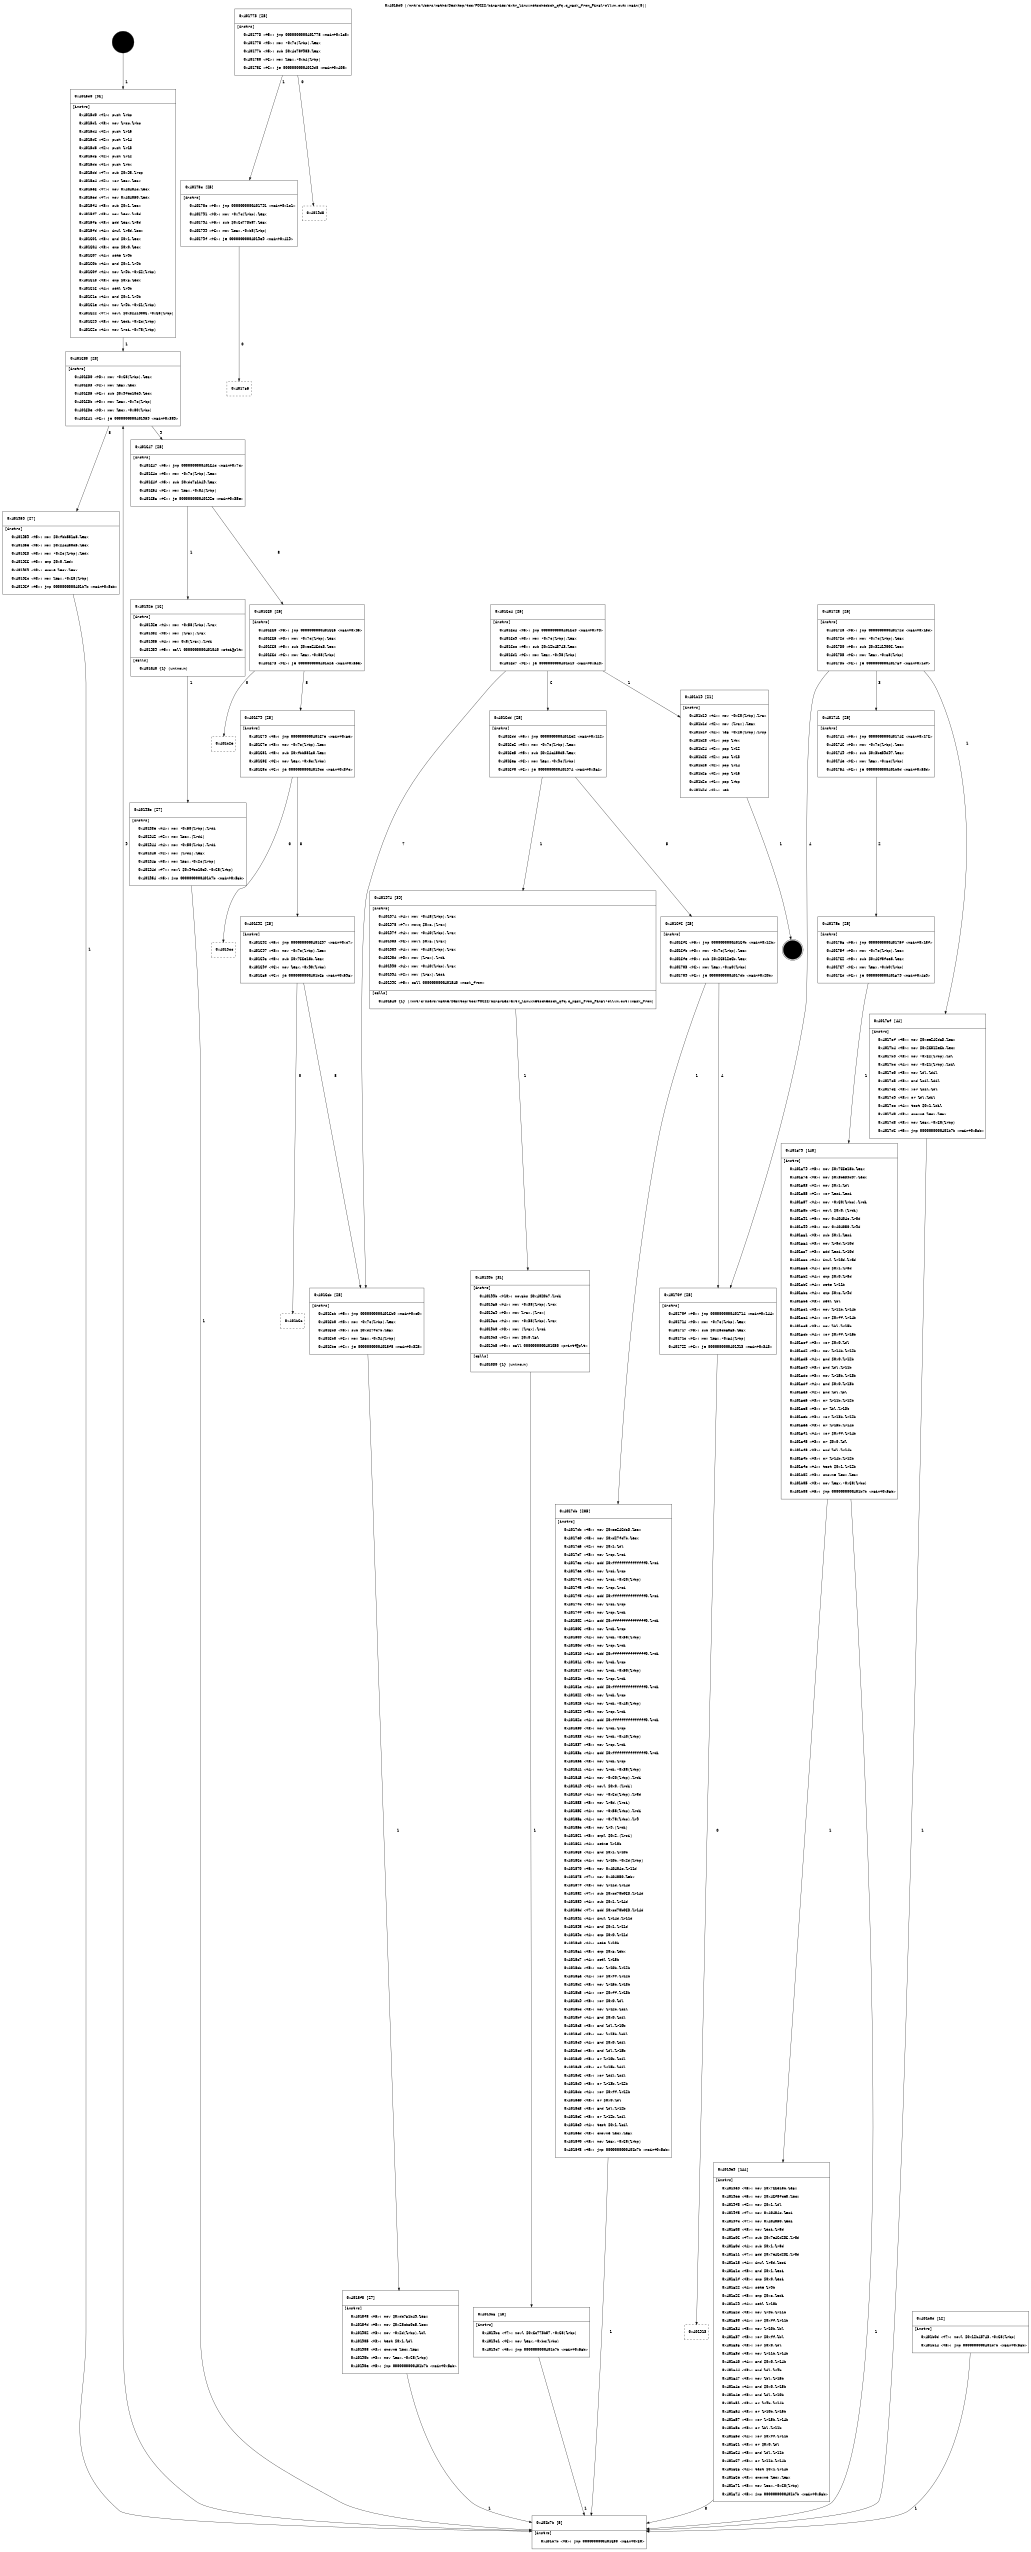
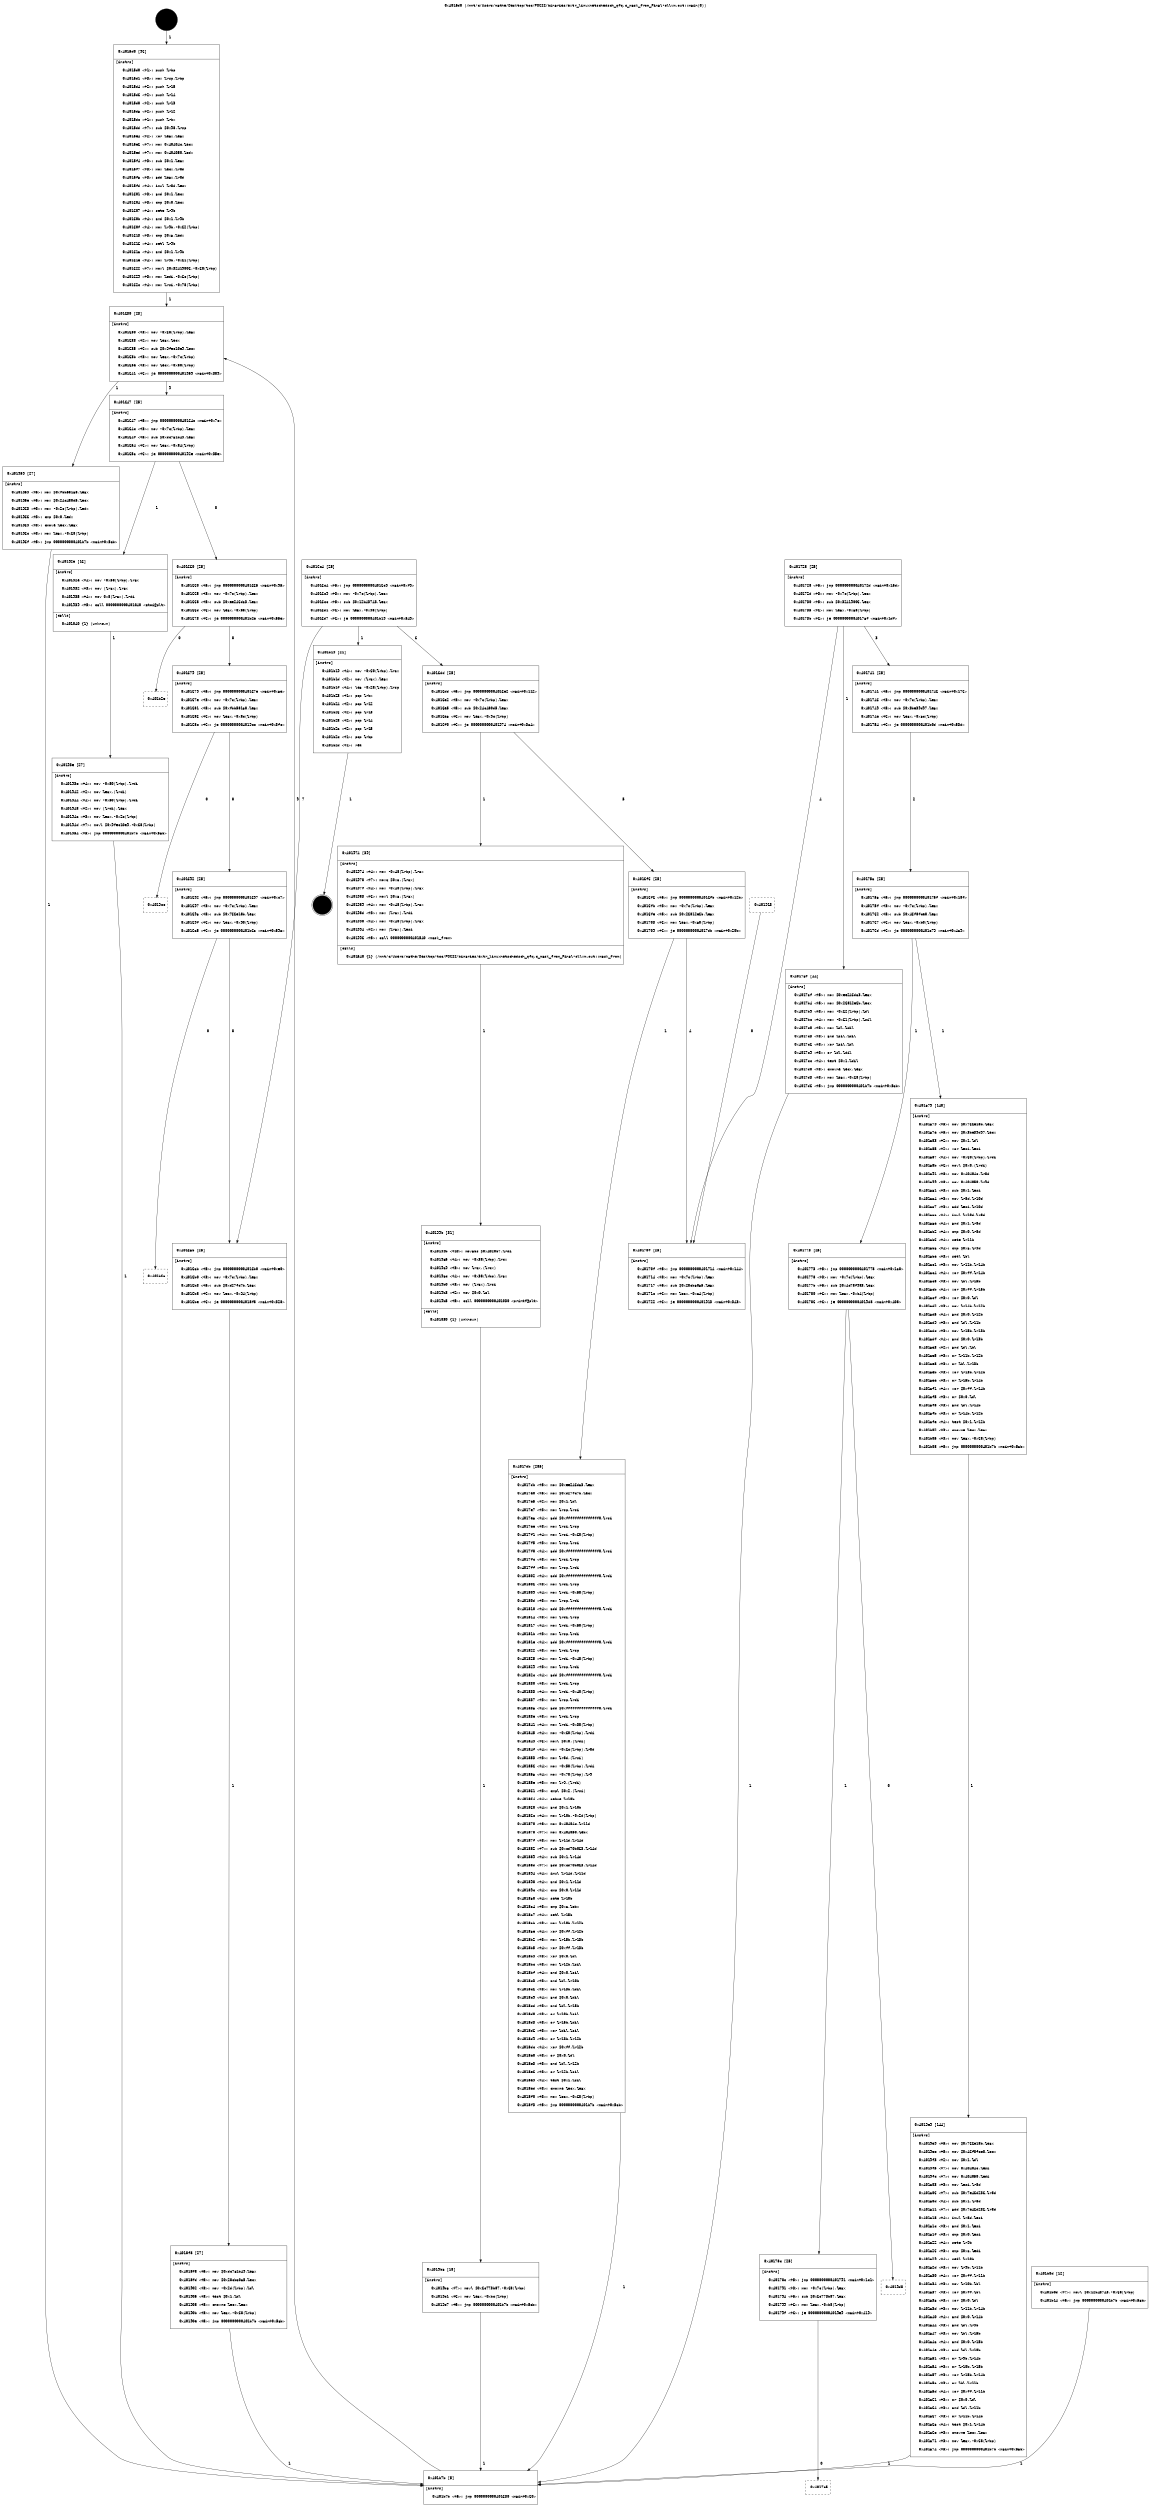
(109, 433) -> (116, 388)
none -> (904, 1092)
(707, 1838) -> (727, 1076)
(873, 2096) -> none
(705, 2509) -> (888, 2464)
